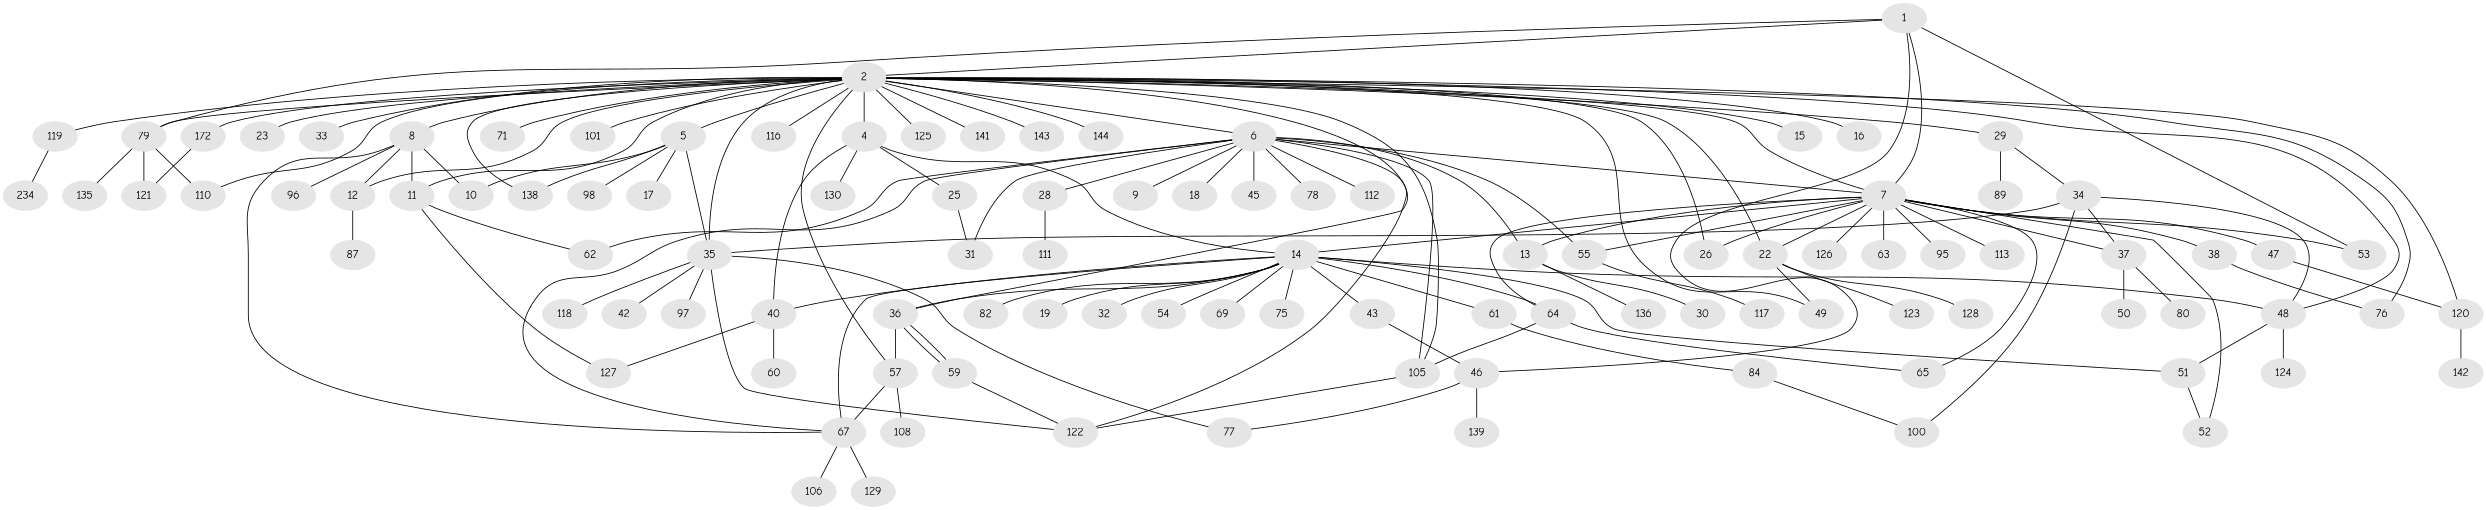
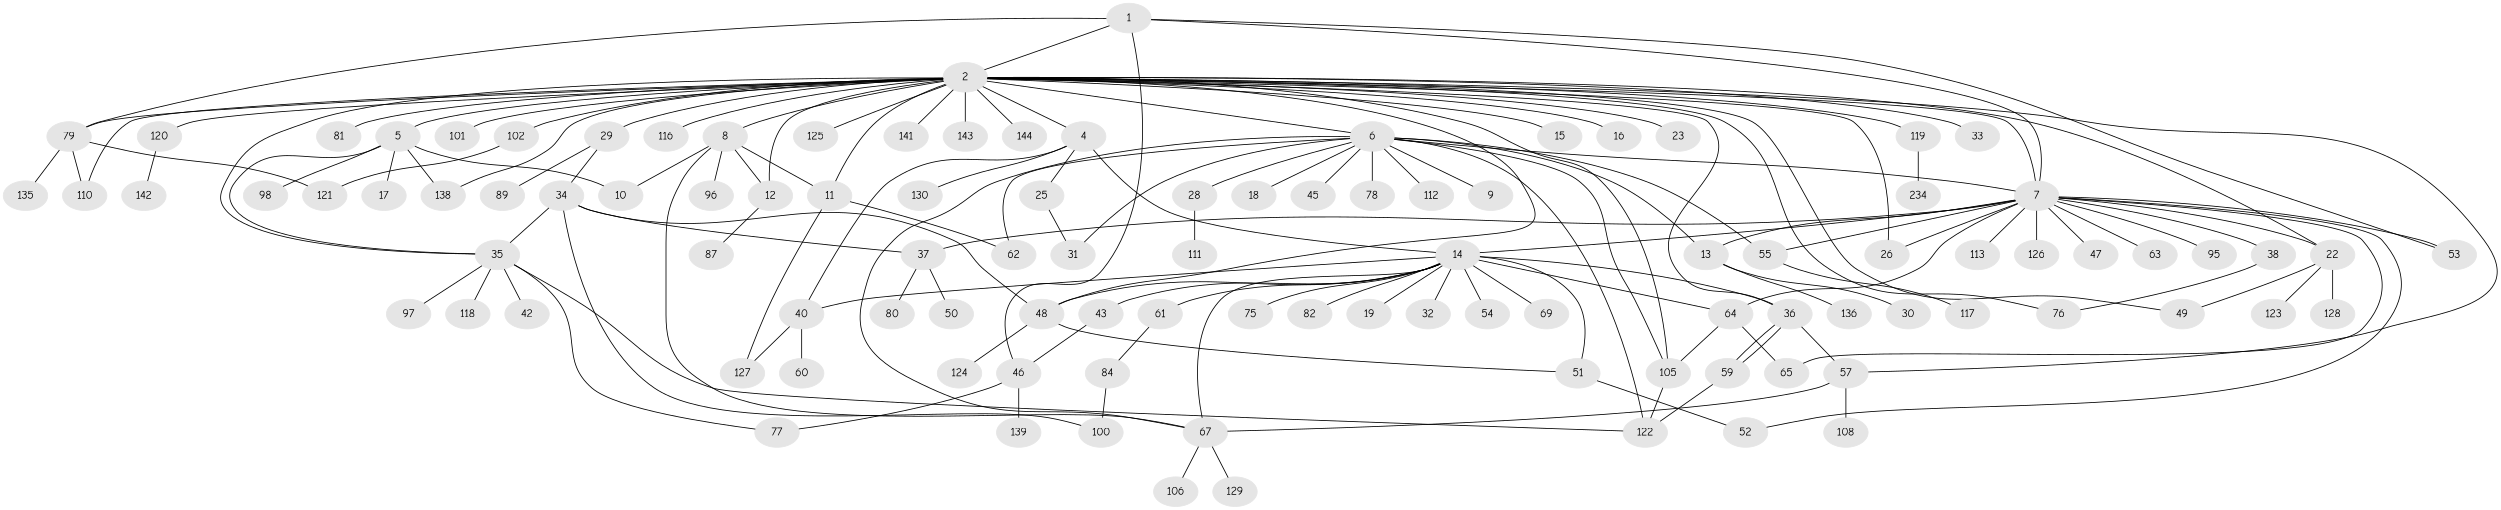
(203, 136) -> (516, 136)
(502, 136) -> (339, 136)
(2360, 282) -> none
